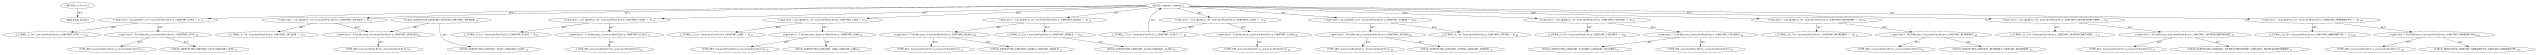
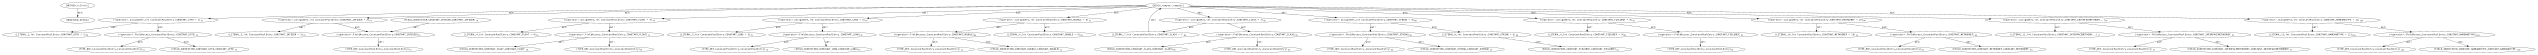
(448, 41) -> (552, 42)
(1092, 42) -> (1200, 42)
(1641, 42) -> (1529, 42)
